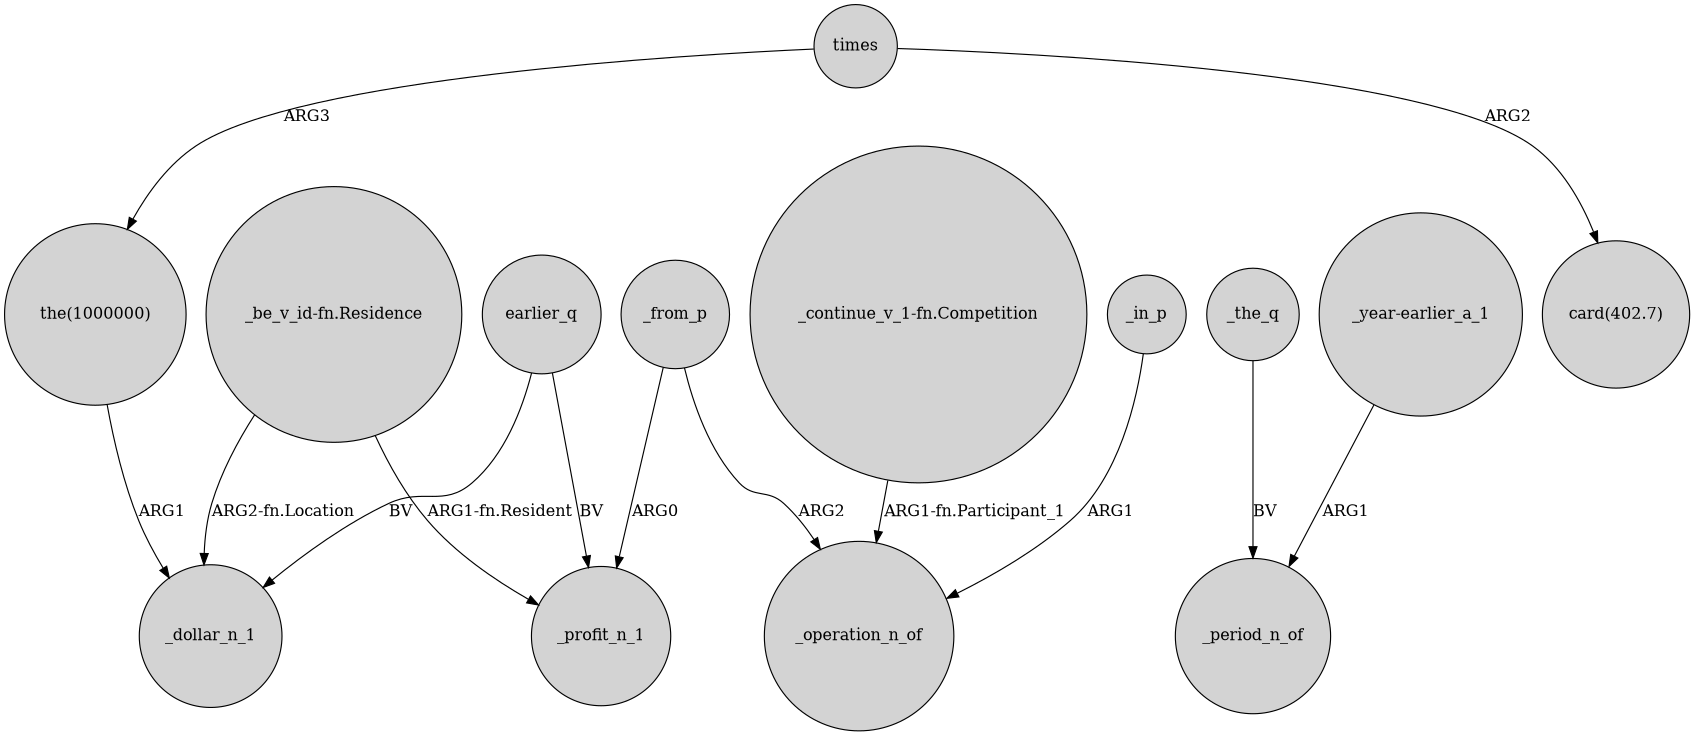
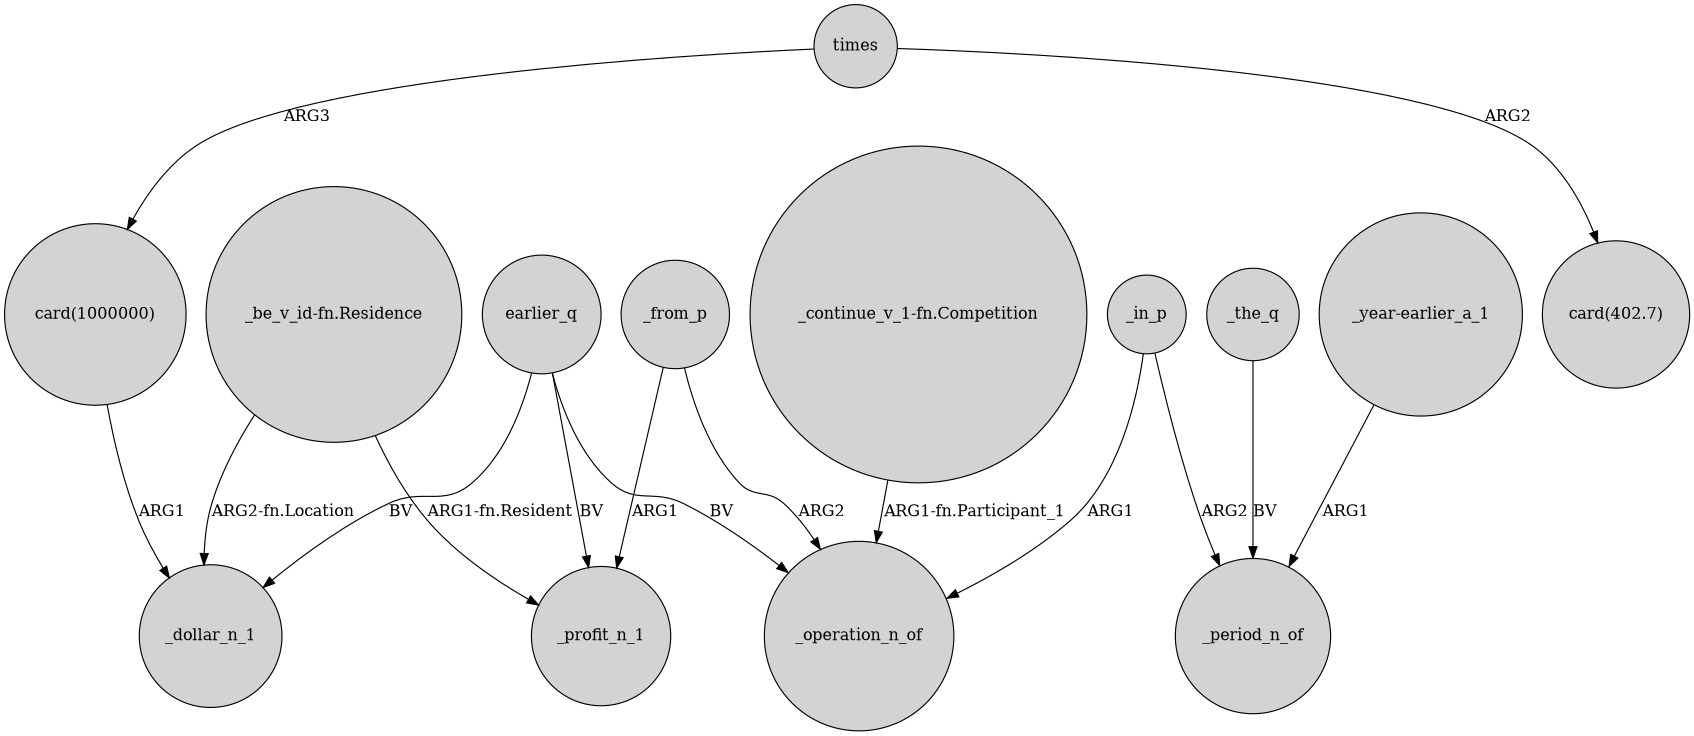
(95, 314) -> (95, 314)
none -> (1181, 455)
none -> (648, 496)
(655, 512) -> (655, 512)
